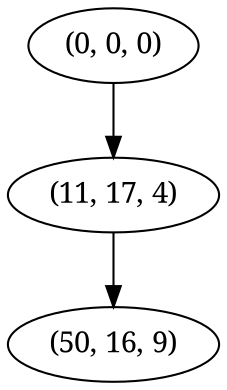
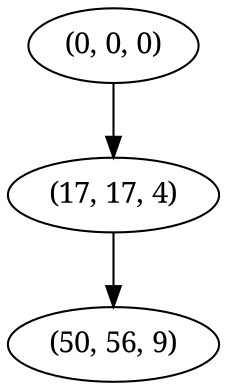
(114, 195) -> (114, 195)
(114, 344) -> (114, 344)
